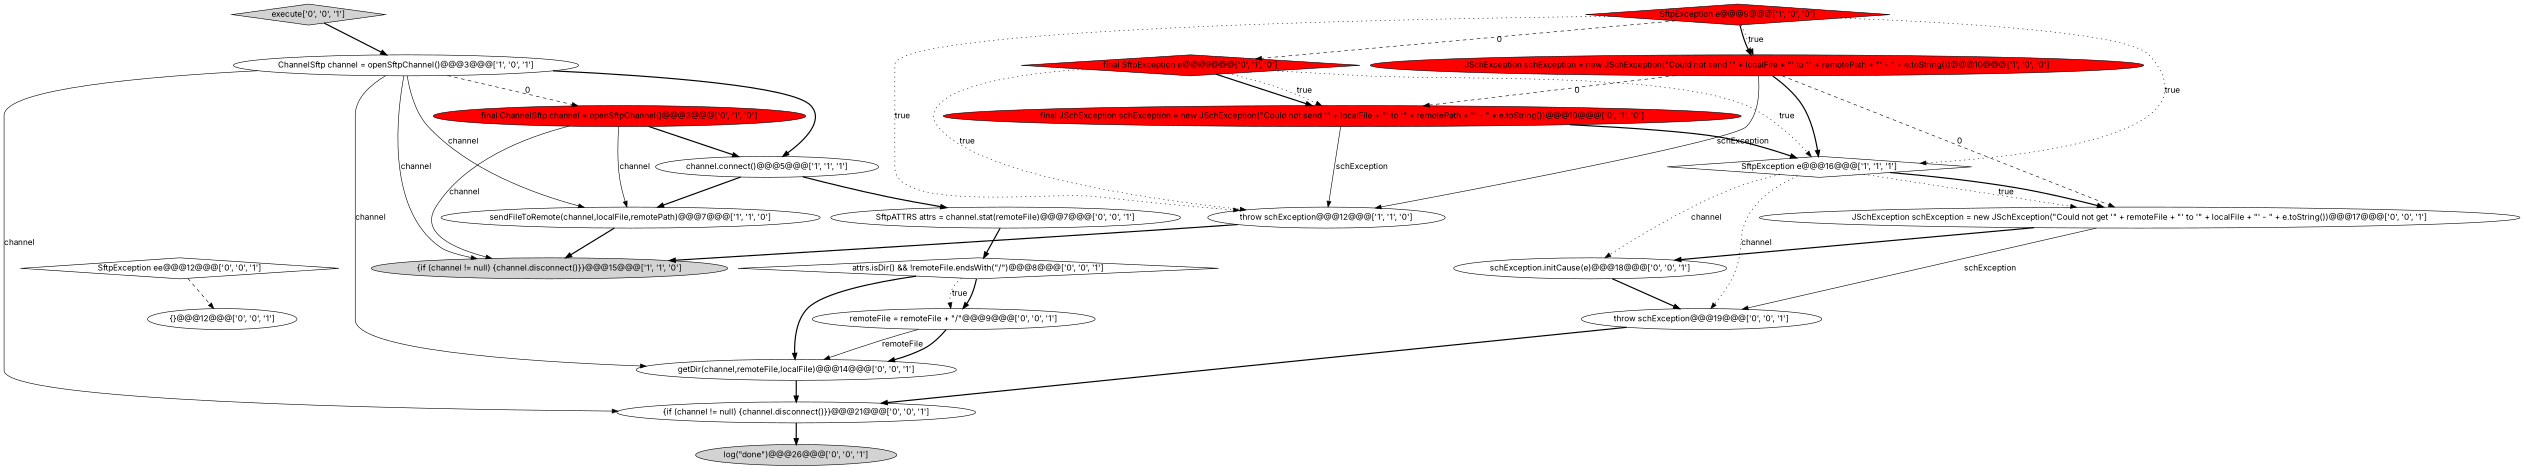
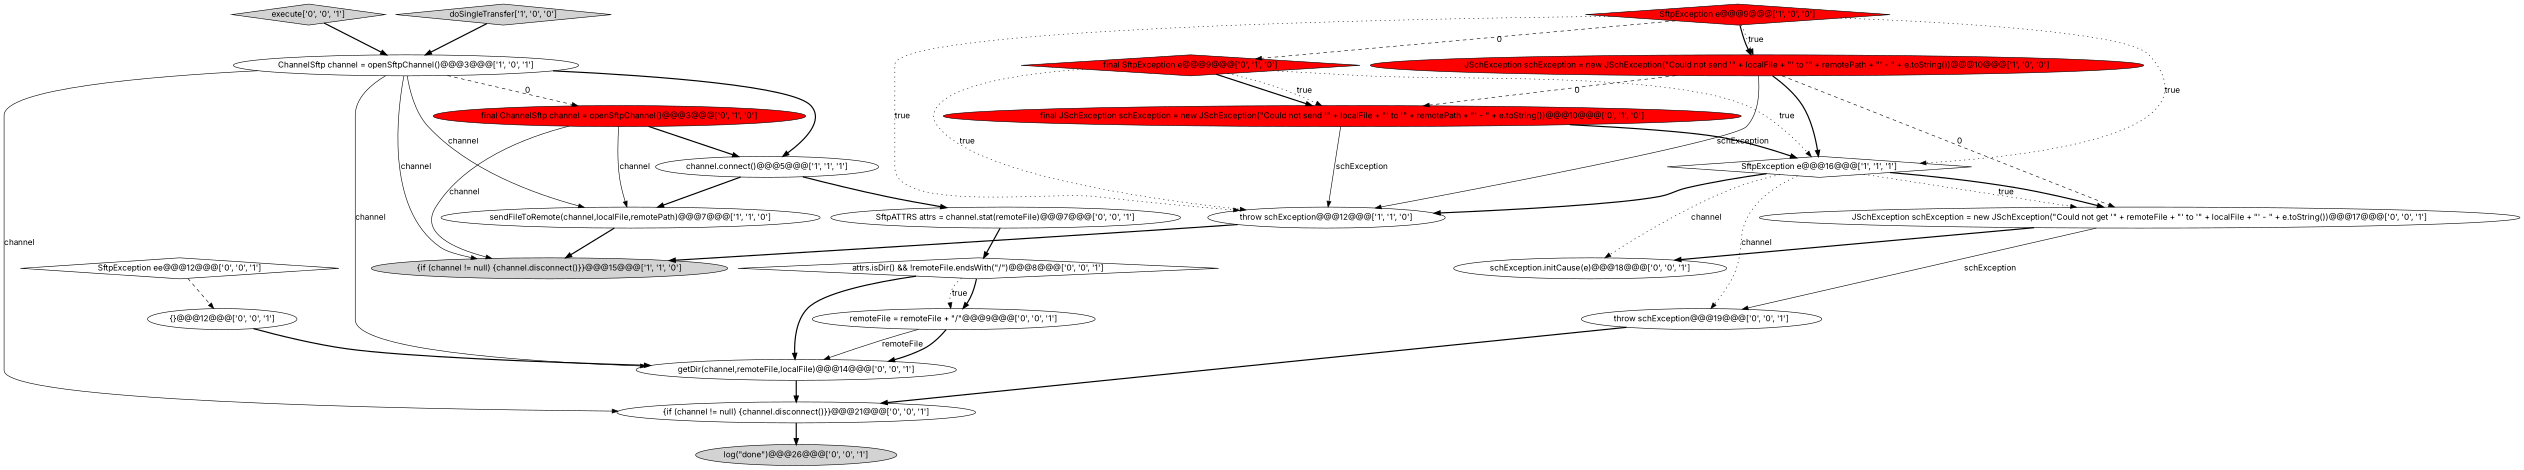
none -> (503, 15)
none -> (1605, 203)
(1643, 292) -> none
none -> (448, 357)
